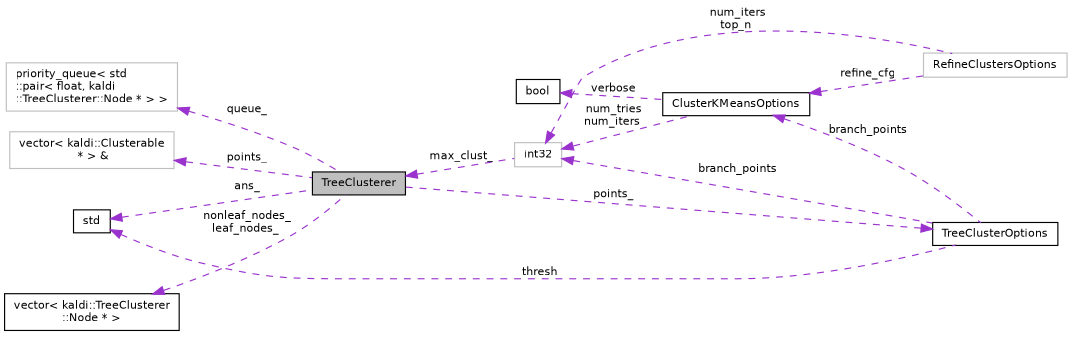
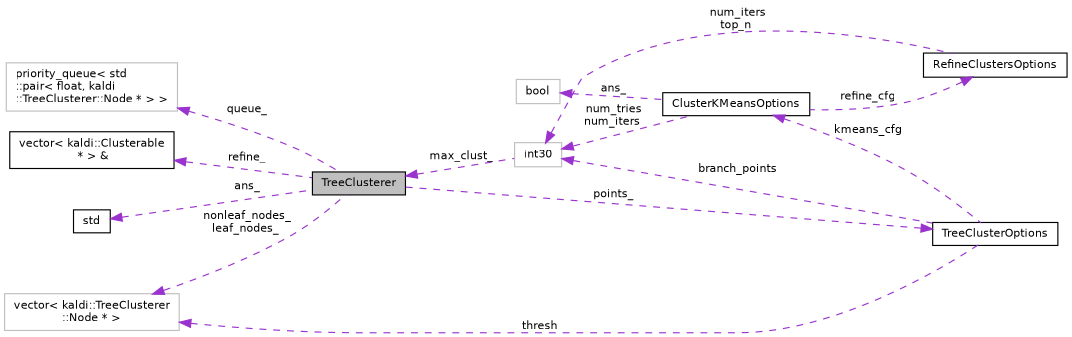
(995, 65) -> (995, 65)
(872, 84) -> (888, 106)
(612, 89) -> (612, 89)
(538, 92) -> (538, 92)
(867, 130) -> (867, 130)
(92, 150) -> (92, 150)
(538, 155) -> (538, 155)
(246, 158) -> (246, 158)
(537, 279) -> (594, 333)
(92, 312) -> (92, 312)
